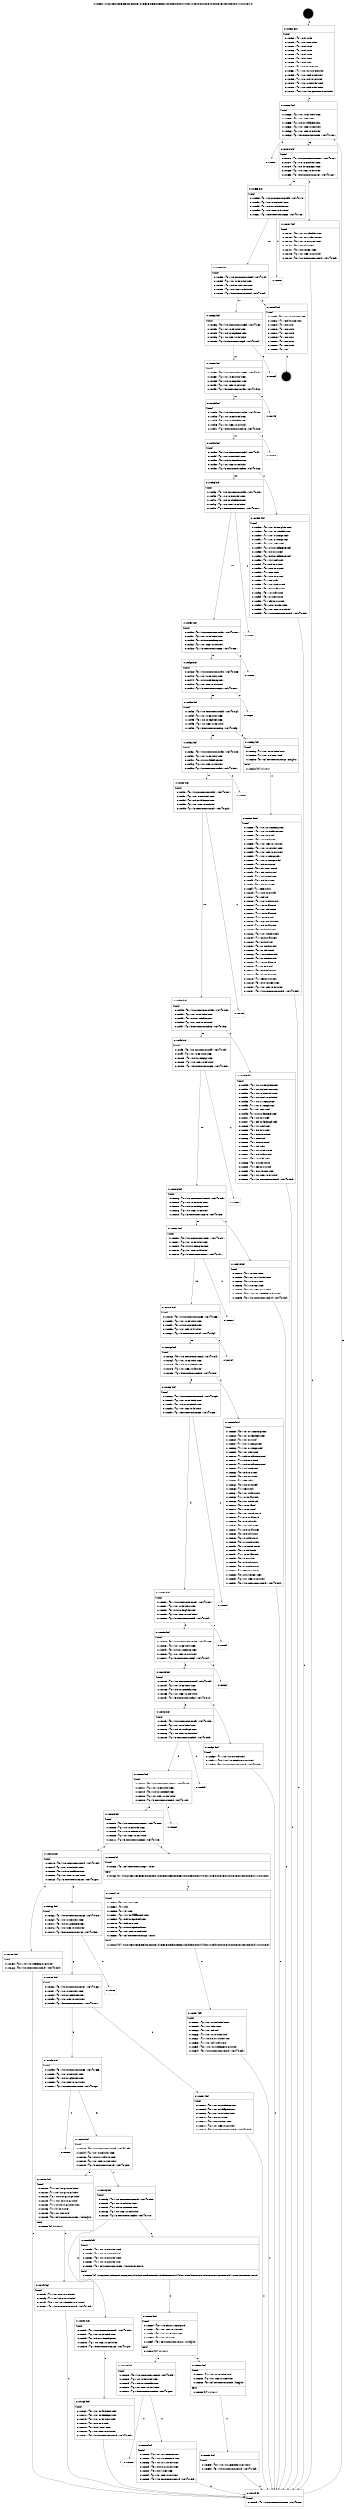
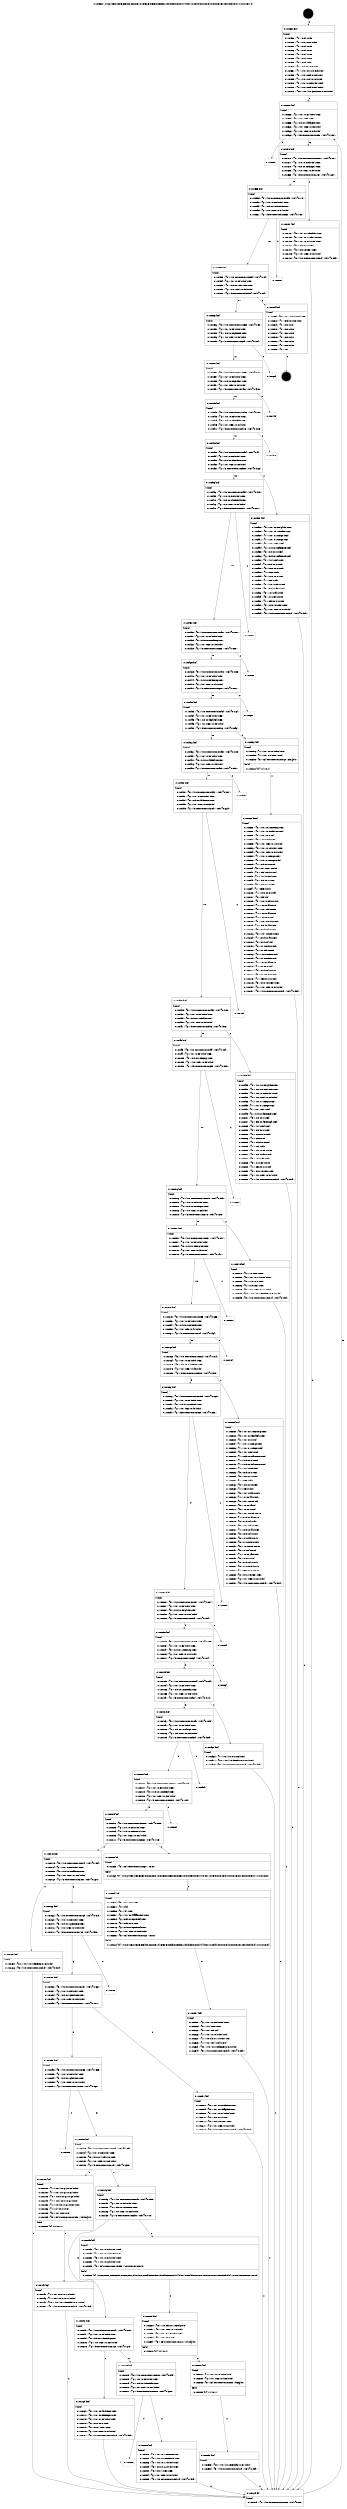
(157, 2358) -> (125, 2356)
